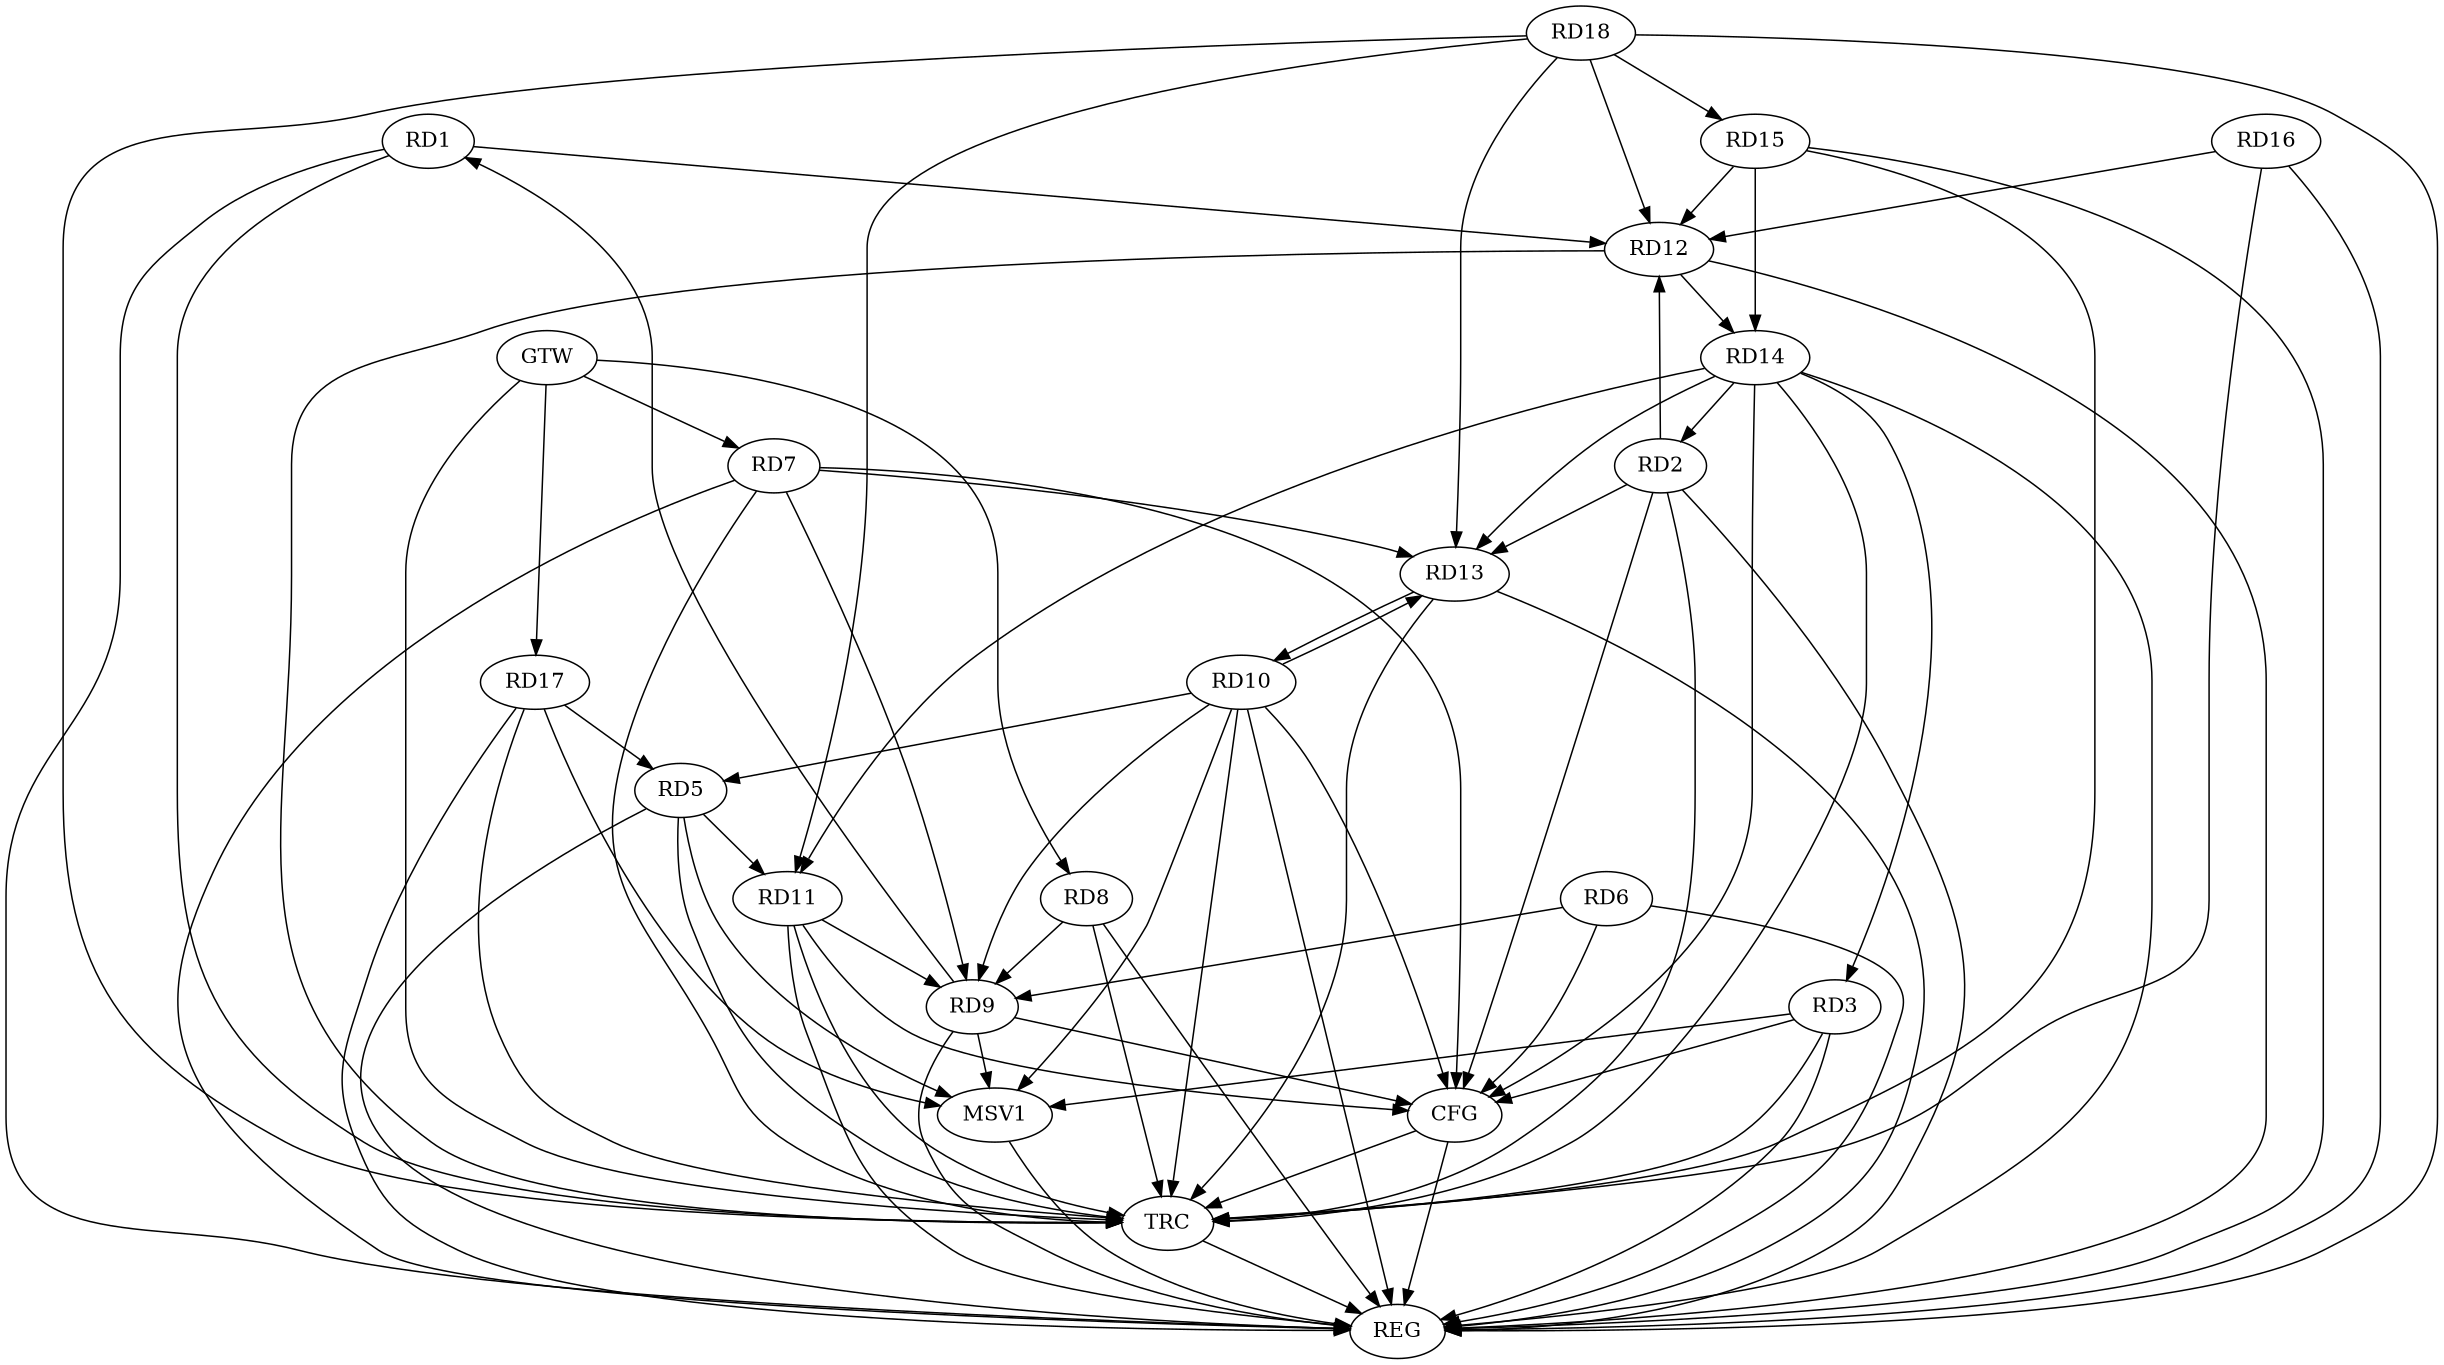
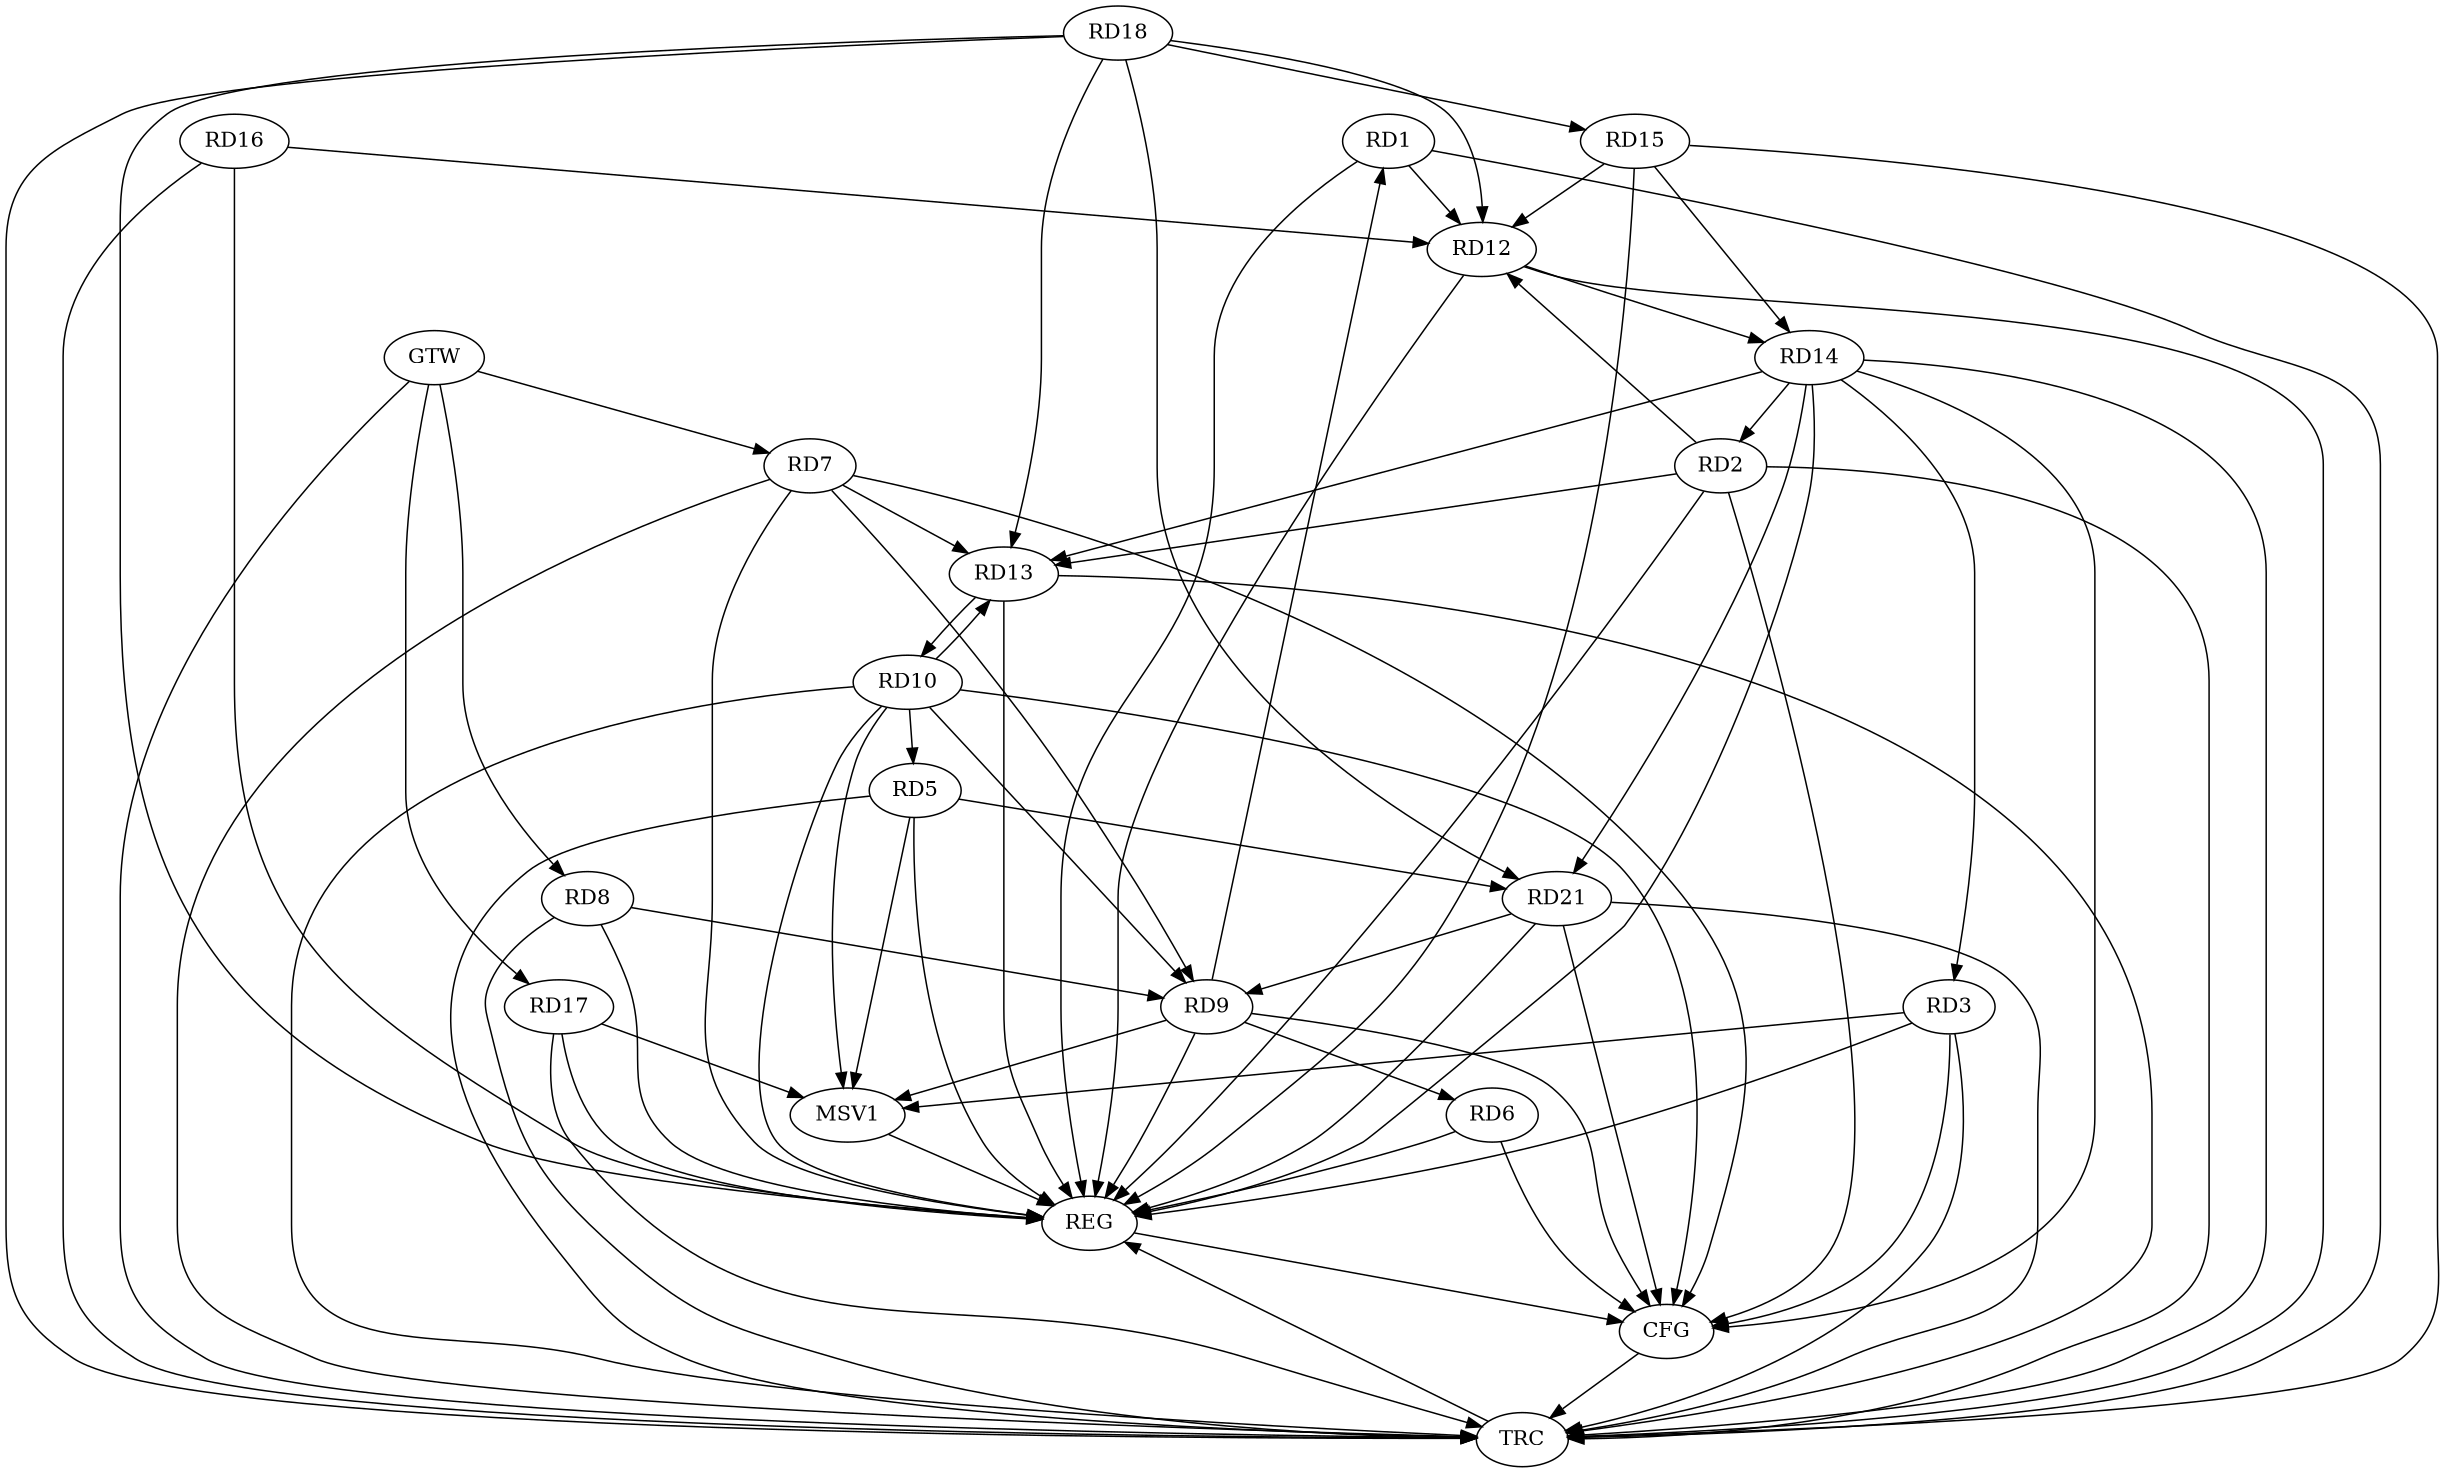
(602, 732) -> none
(787, 899) -> (1557, 899)
(1297, 952) -> (1318, 1049)
(1428, 1216) -> (1371, 1276)
